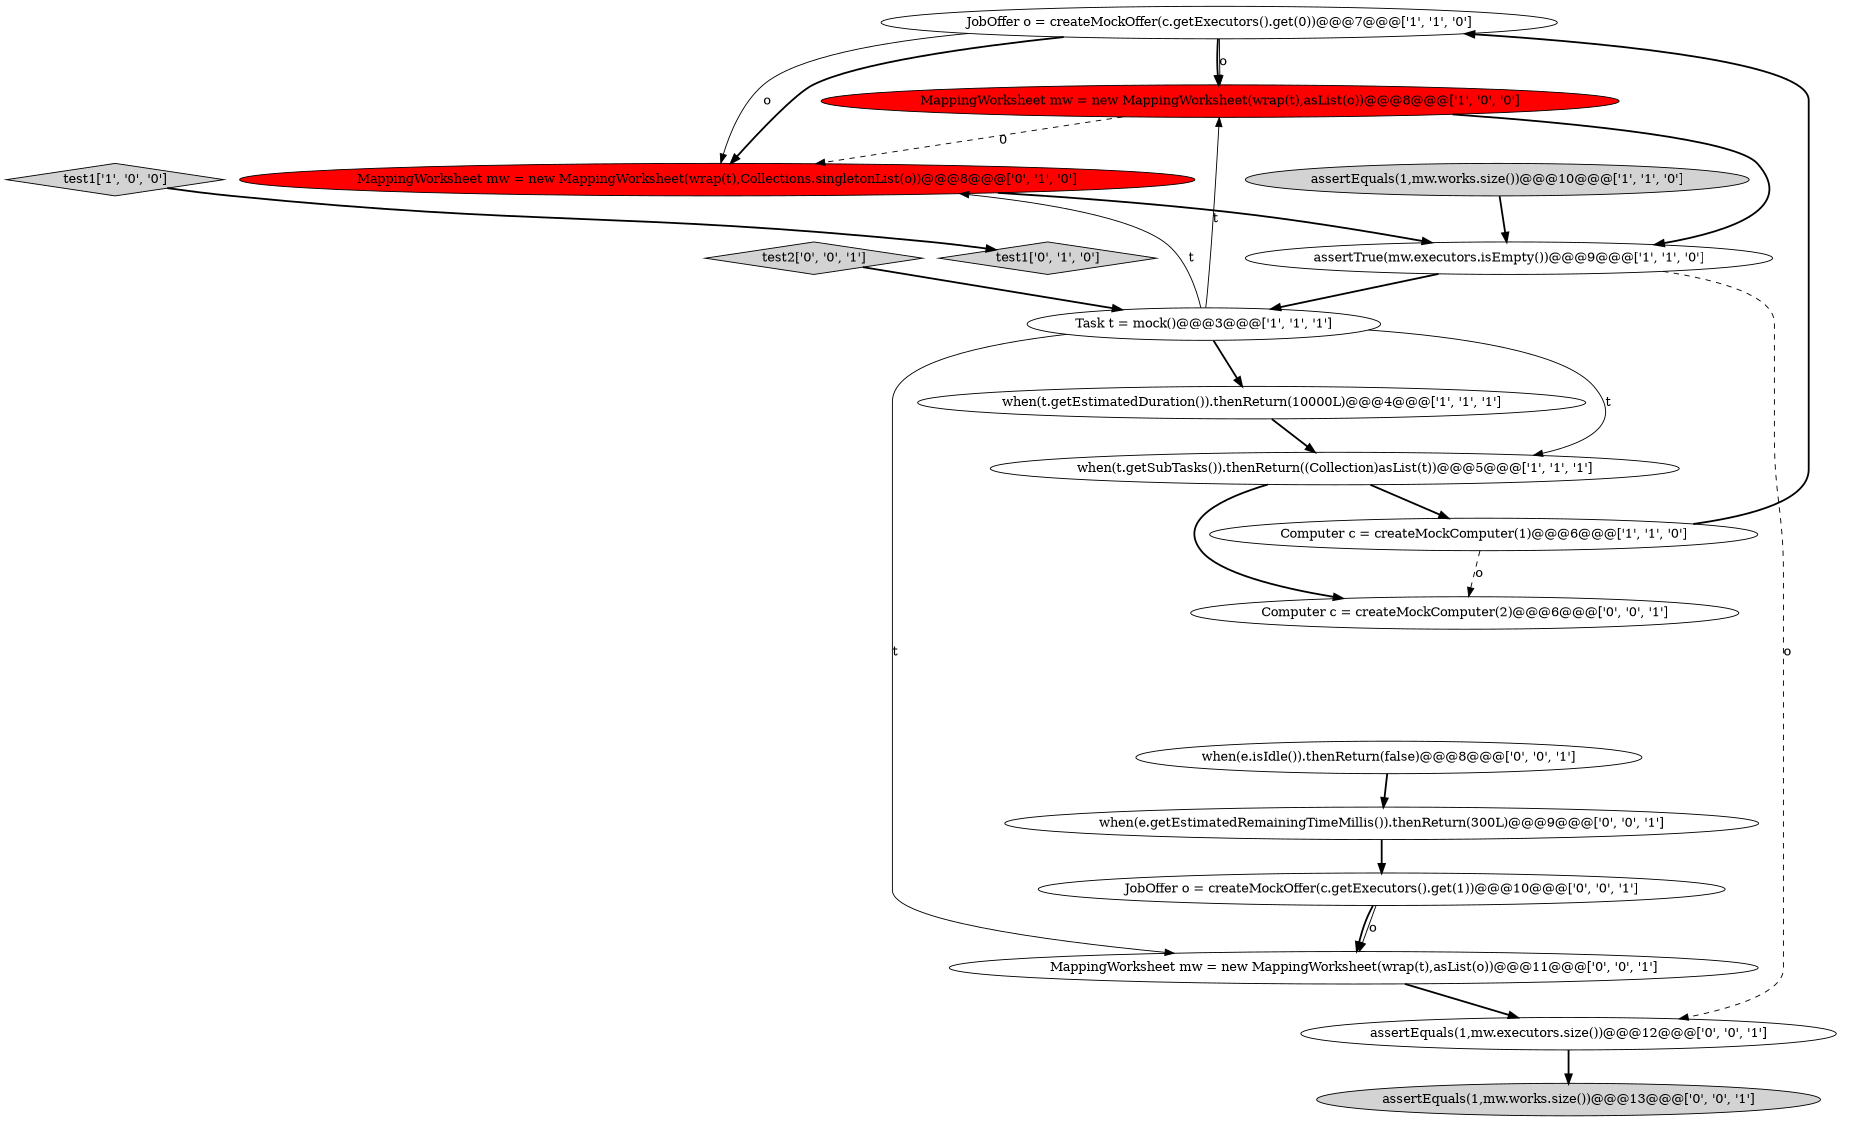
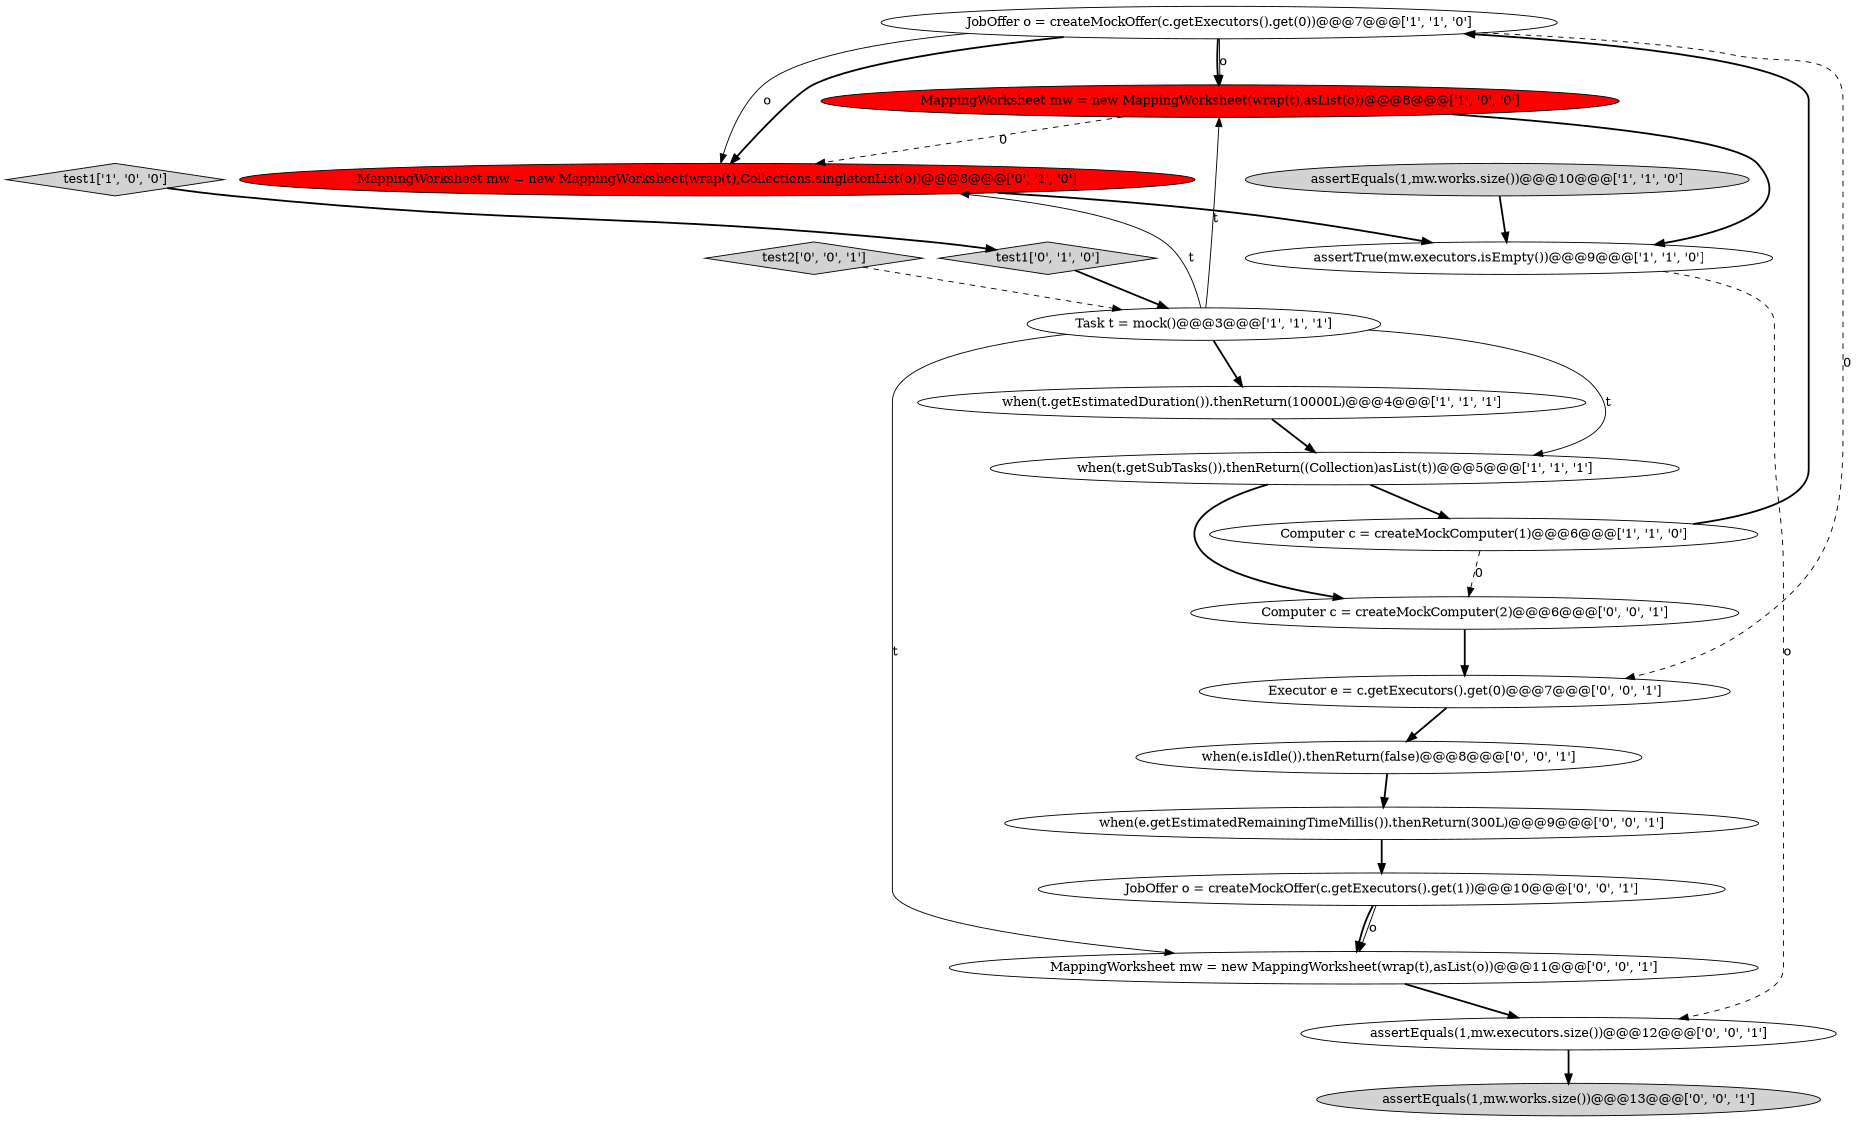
(988, 288) -> (988, 288)
(1359, 291) -> (1117, 288)
(1479, 574) -> (1479, 574)
none -> (1465, 692)
